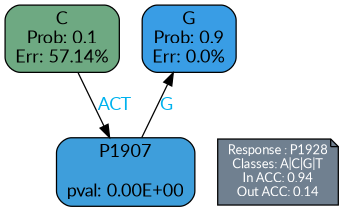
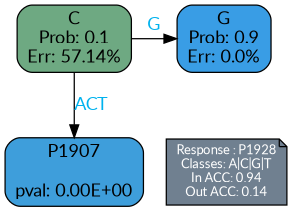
(155, 111) -> (148, 39)
